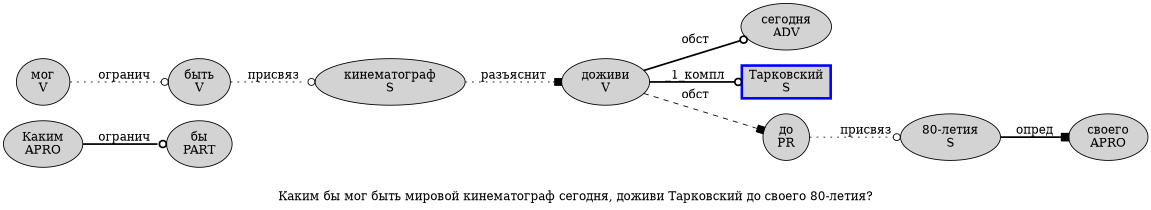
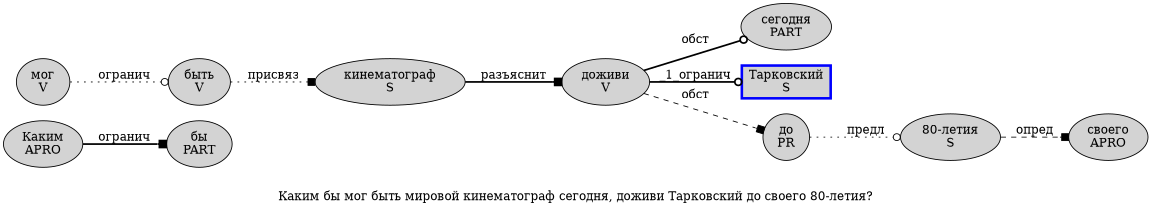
(786, 27) -> (786, 27)
(695, 75) -> (695, 75)
(268, 82) -> (268, 82)
(509, 82) -> (509, 82)
(866, 131) -> (866, 131)
(1030, 137) -> (1030, 137)
(120, 144) -> (120, 144)
